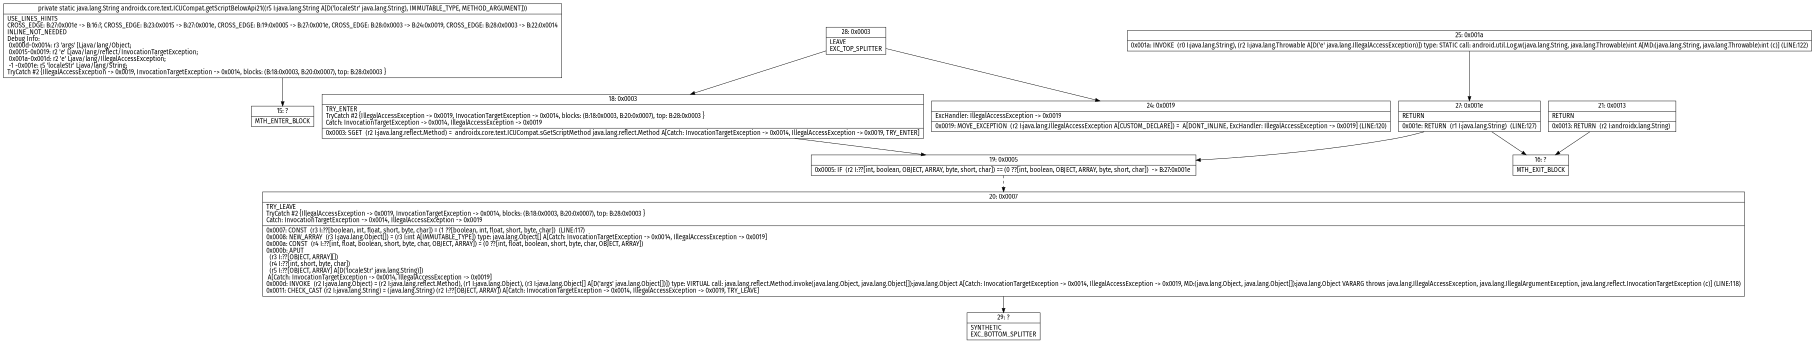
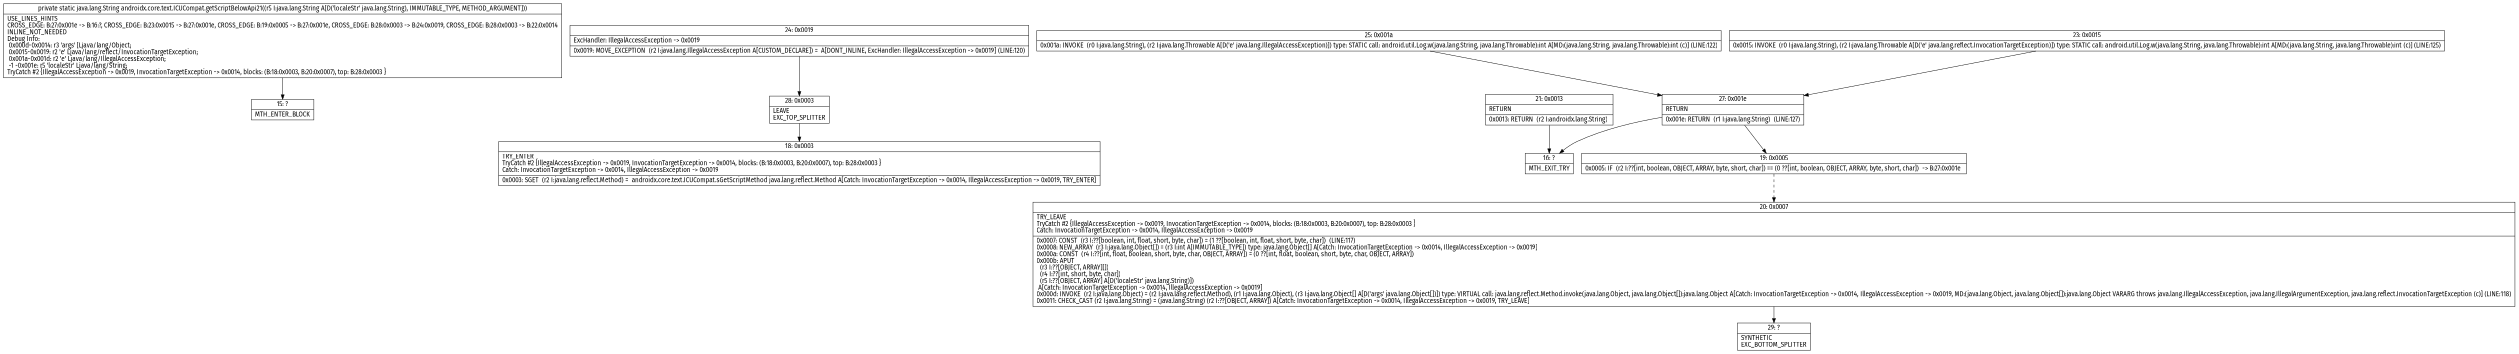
none -> (2087, 41)
(991, 74) -> (799, 74)
(858, 146) -> none
(1541, 170) -> (1549, 169)
